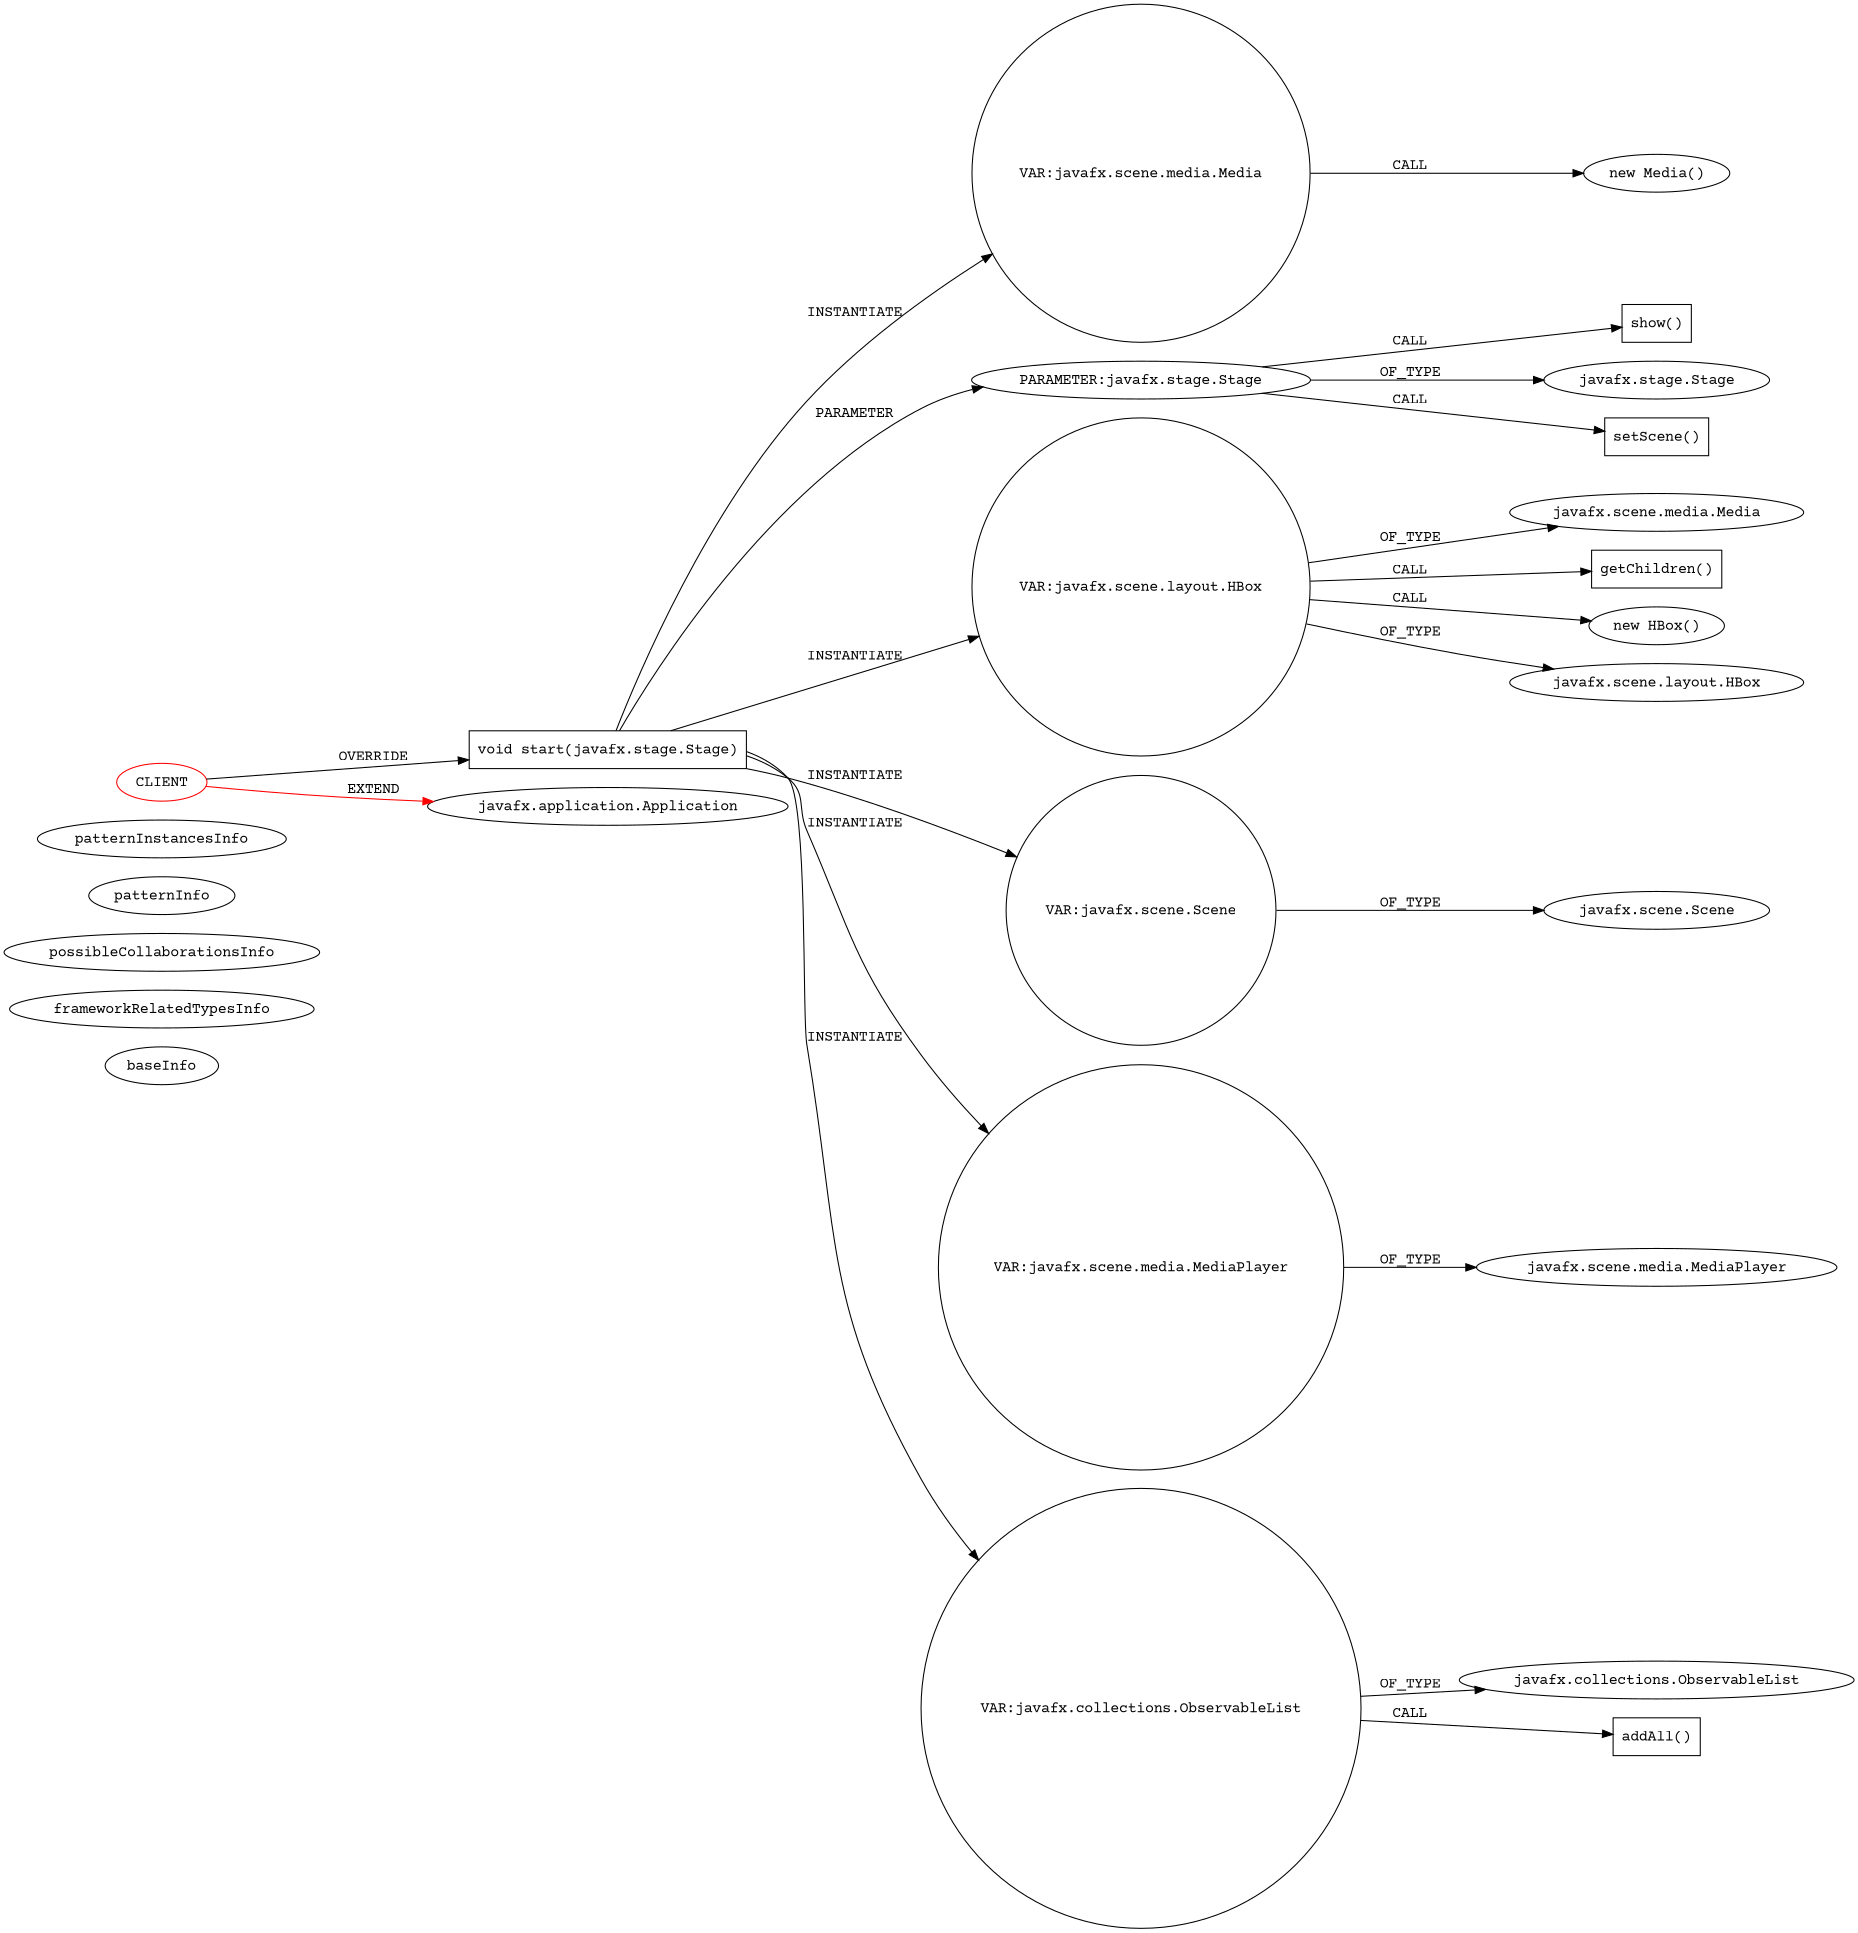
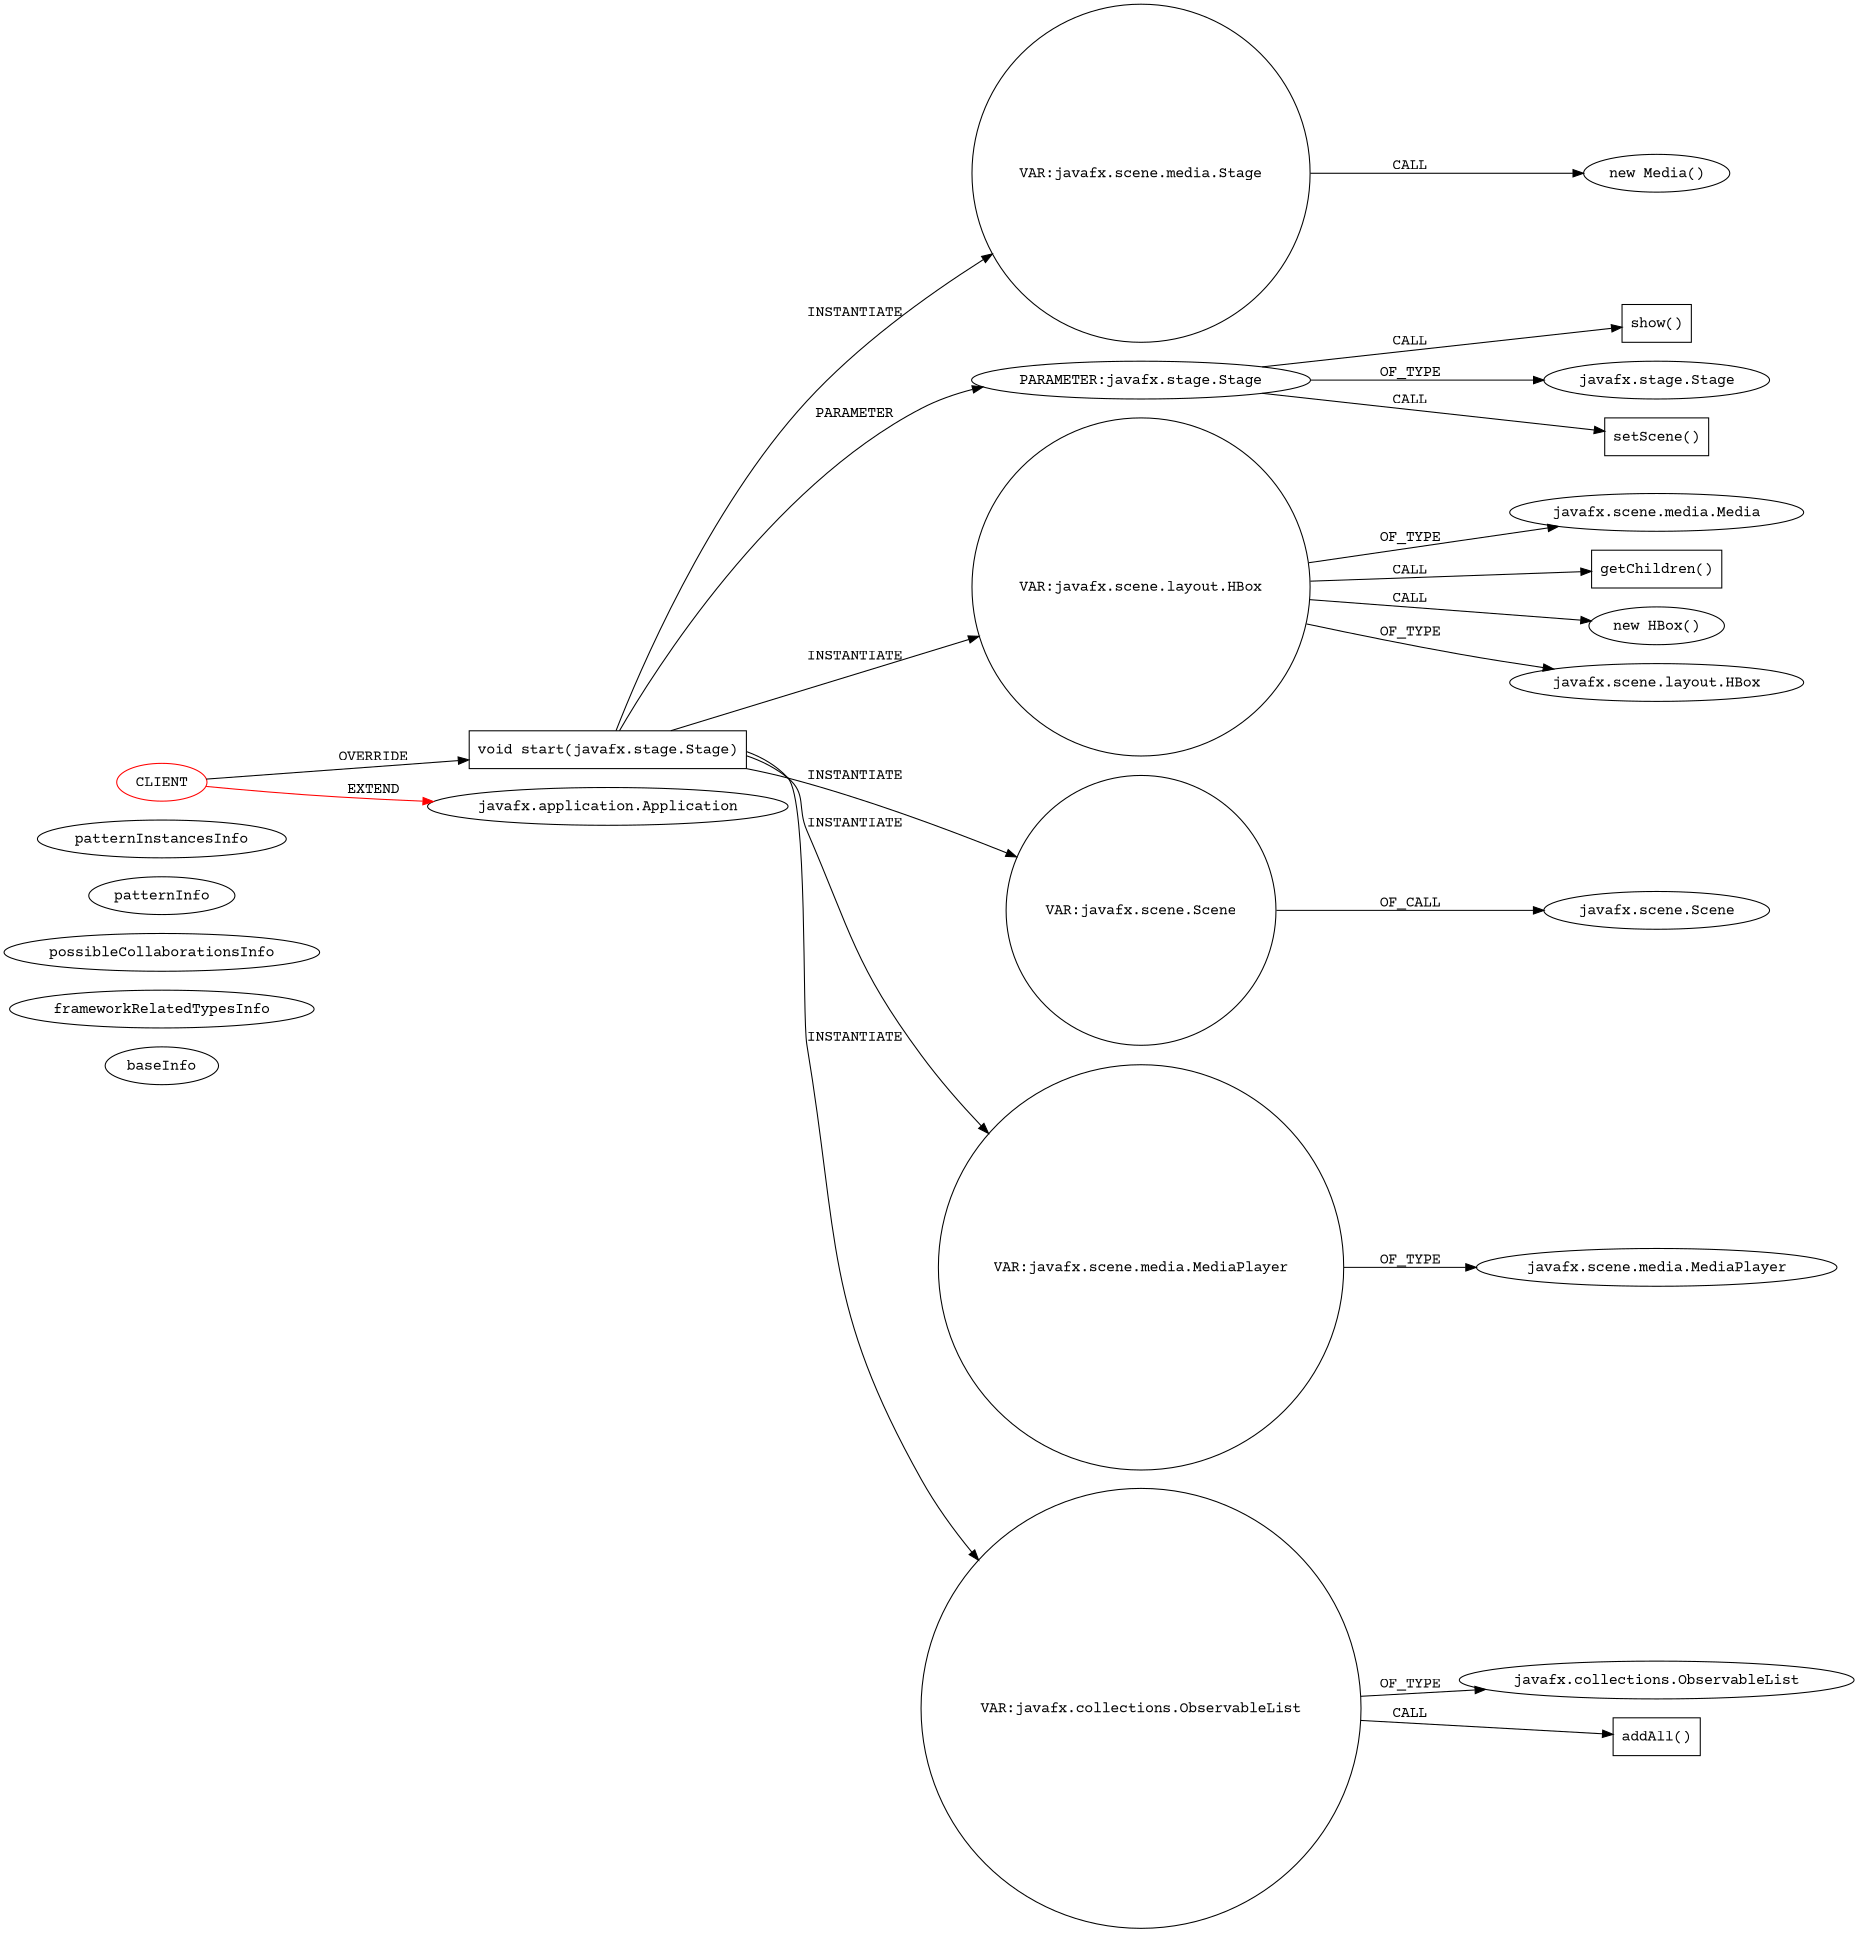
(1141, 173) -> (1141, 173)
(1410, 902) -> (1410, 902)
